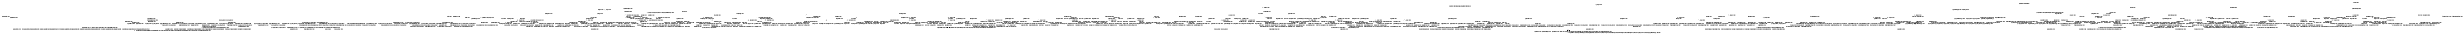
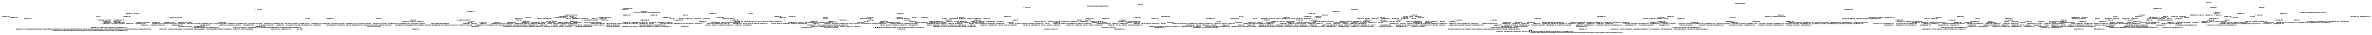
none -> (2174, 19)
(1300, 20) -> none
(1198, 21) -> (875, 21)
none -> (1493, 22)
